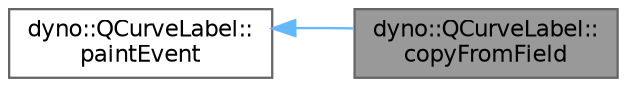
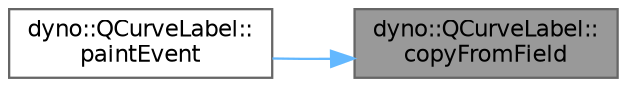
(325, 28) -> (301, 59)
